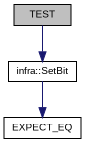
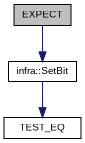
(42, 15) -> (42, 15)
(42, 128) -> (42, 128)
